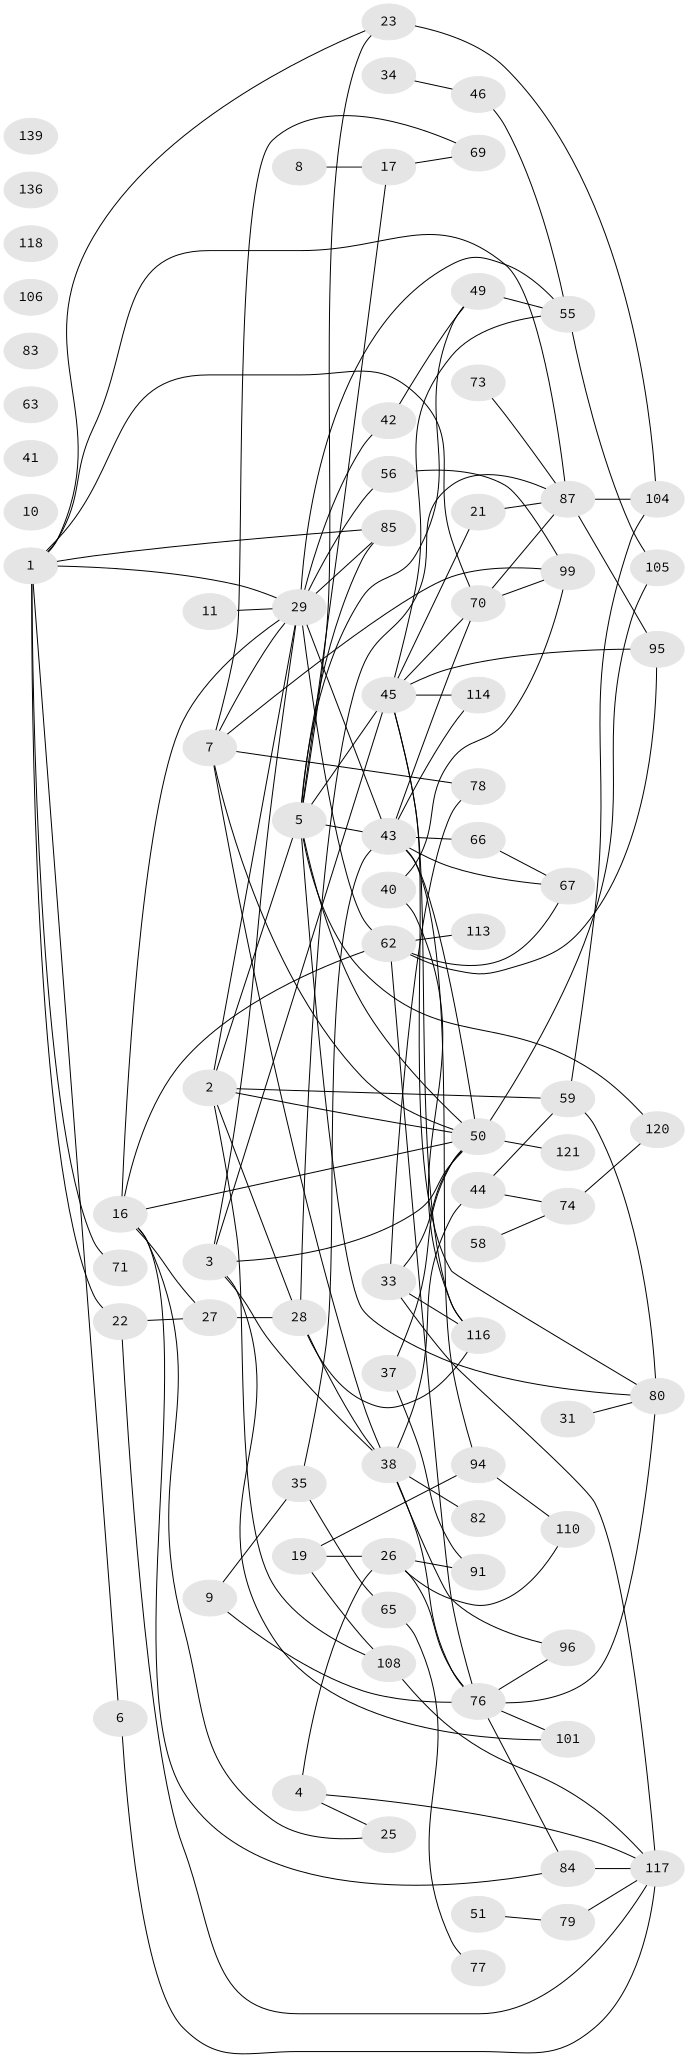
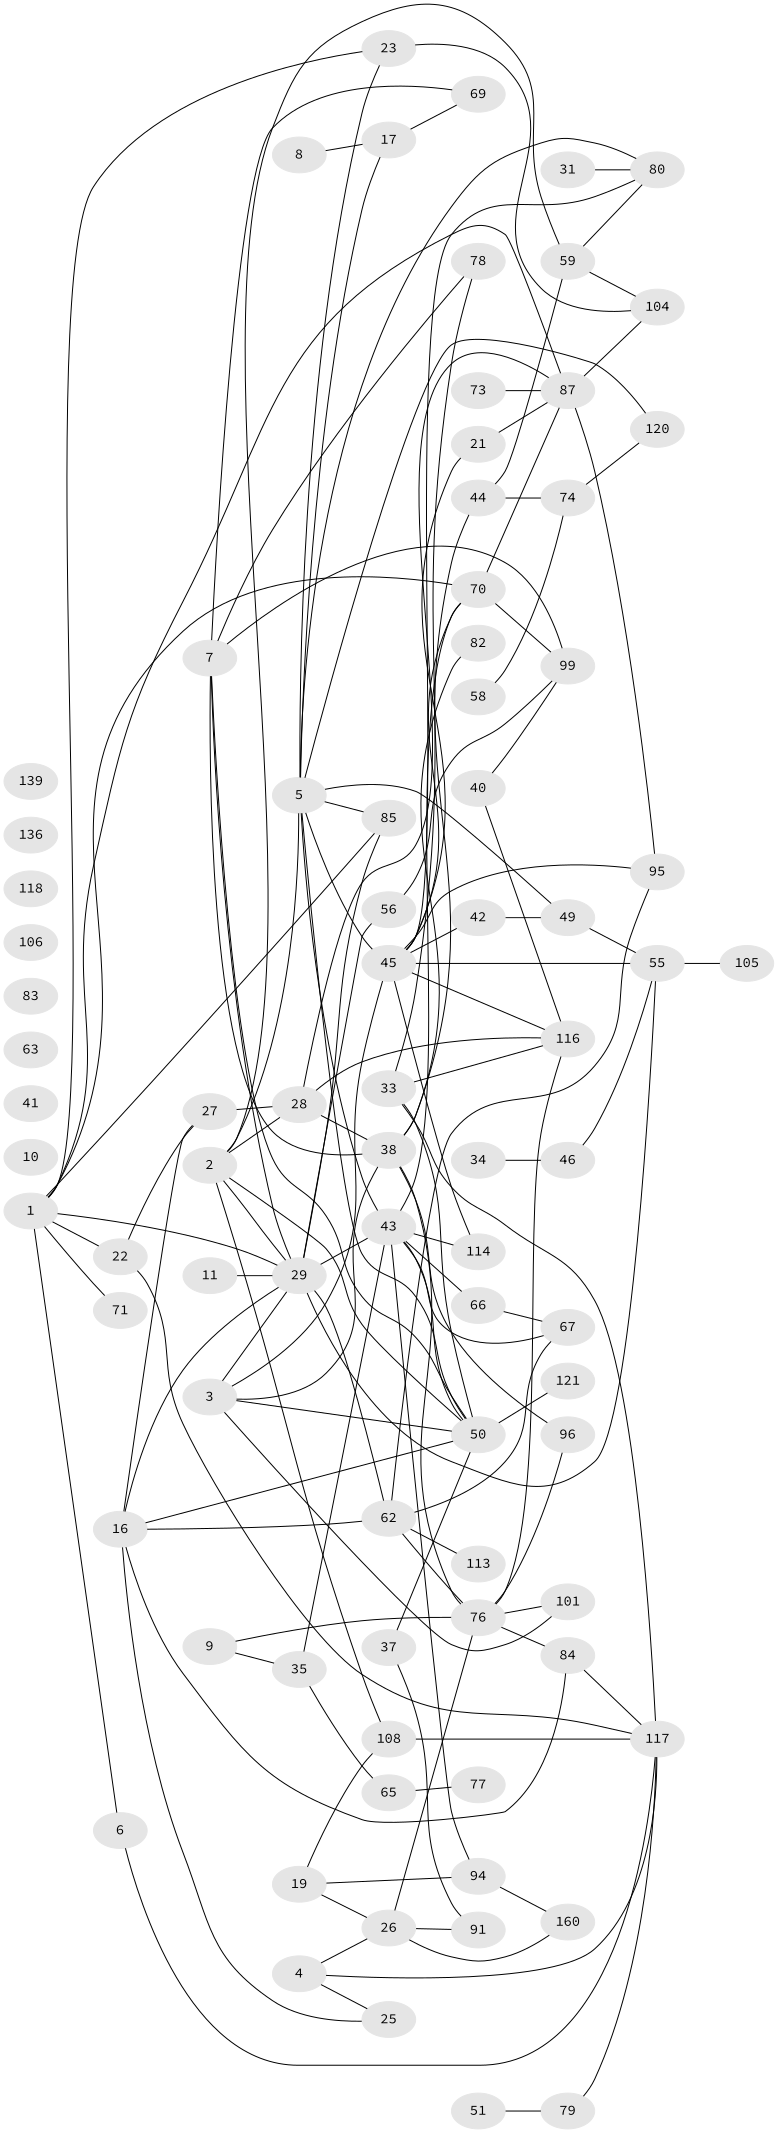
(336, 497) -> (442, 936)
(607, 863) -> none
(568, 1529) -> (568, 1922)
(627, 1595) -> (533, 1332)
